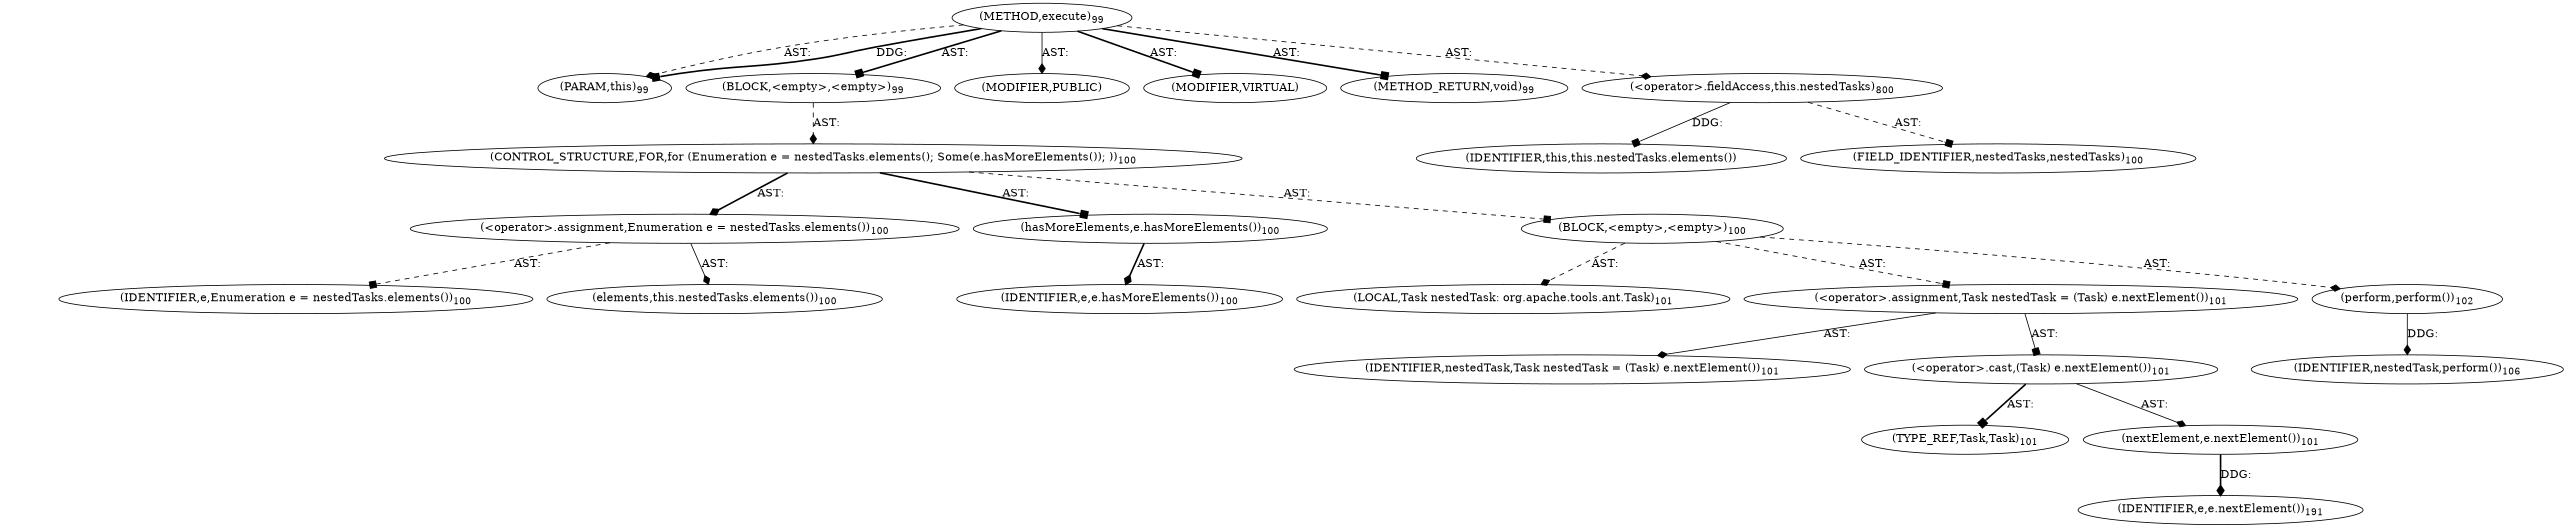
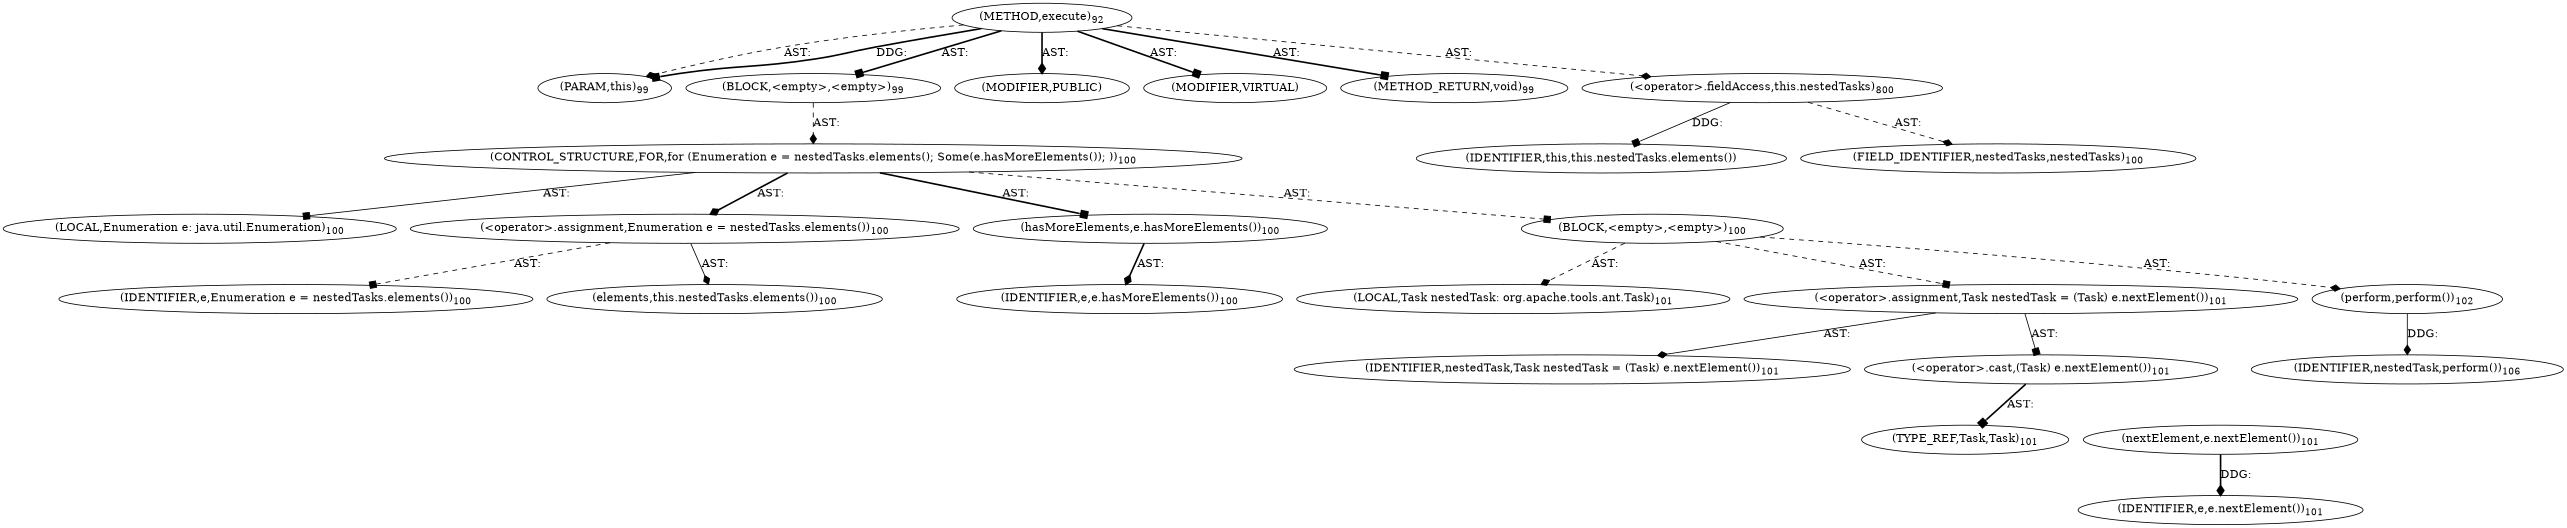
(1098, 17) -> (1098, 17)
(1042, 48) -> (1042, 48)
(1875, 122) -> (1875, 122)
none -> (200, 229)
(2126, 403) -> none
(2314, 509) -> (2314, 509)
